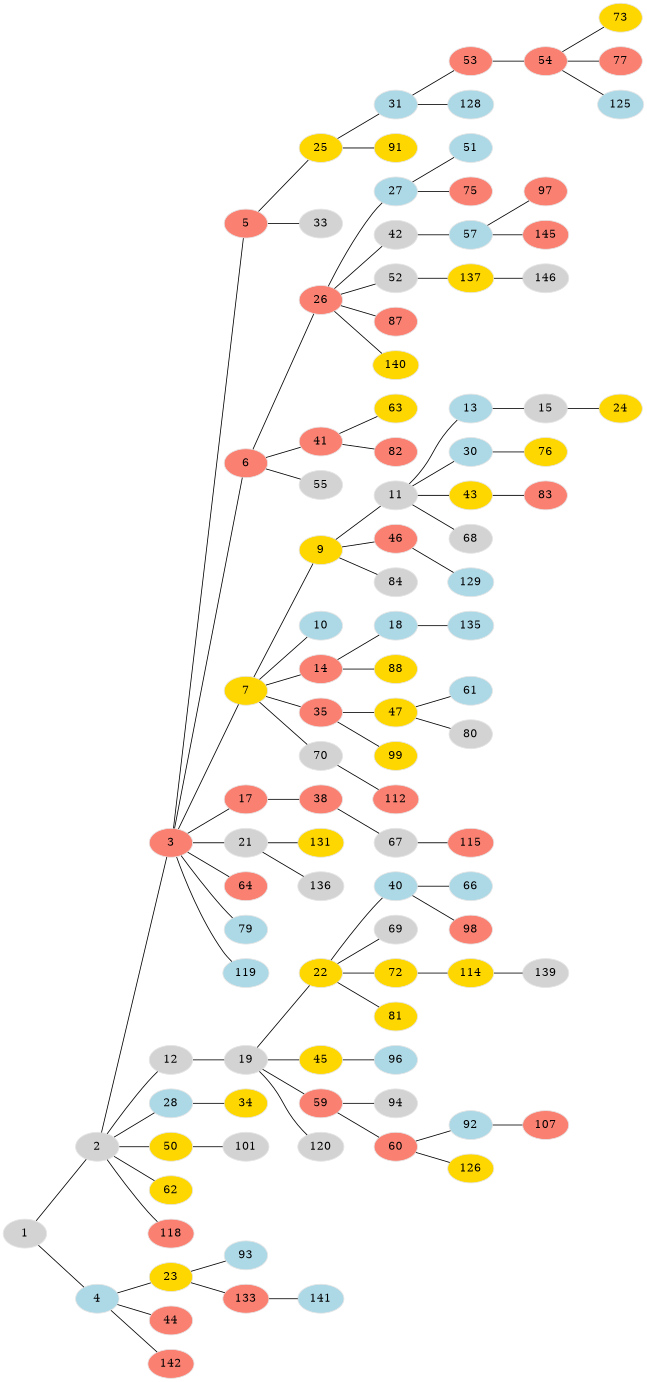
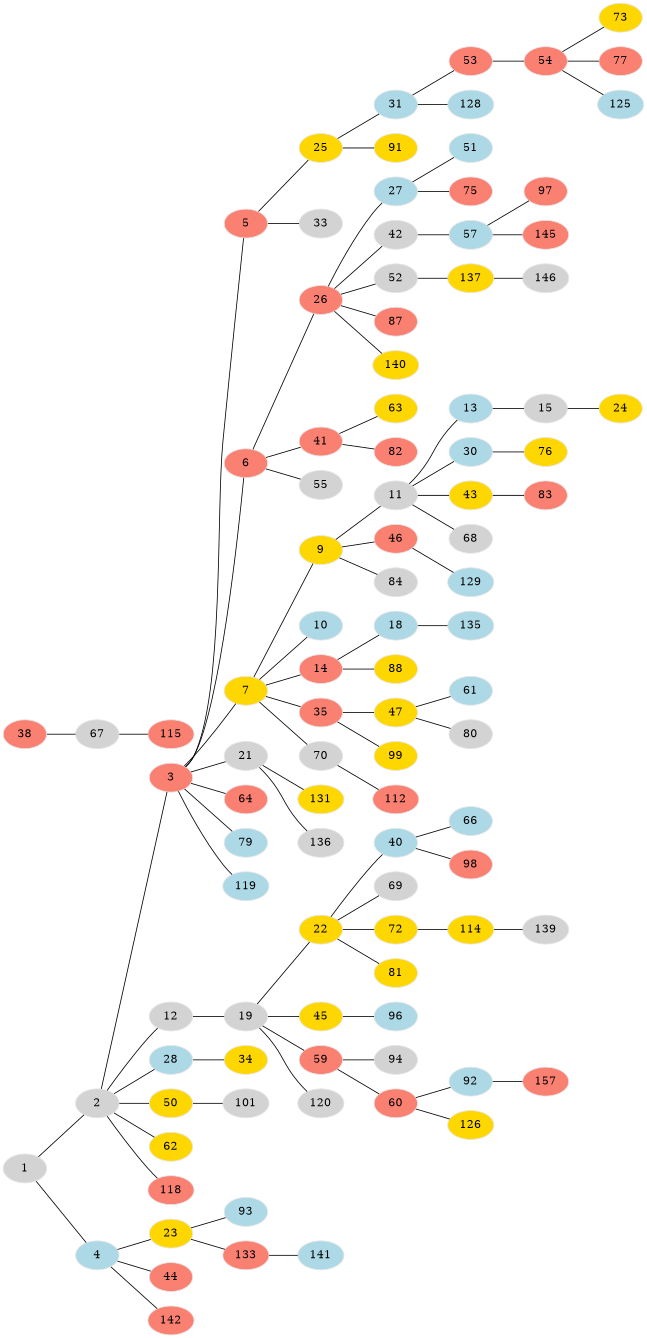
(246, 799) -> none
(546, 1125) -> (546, 1082)
